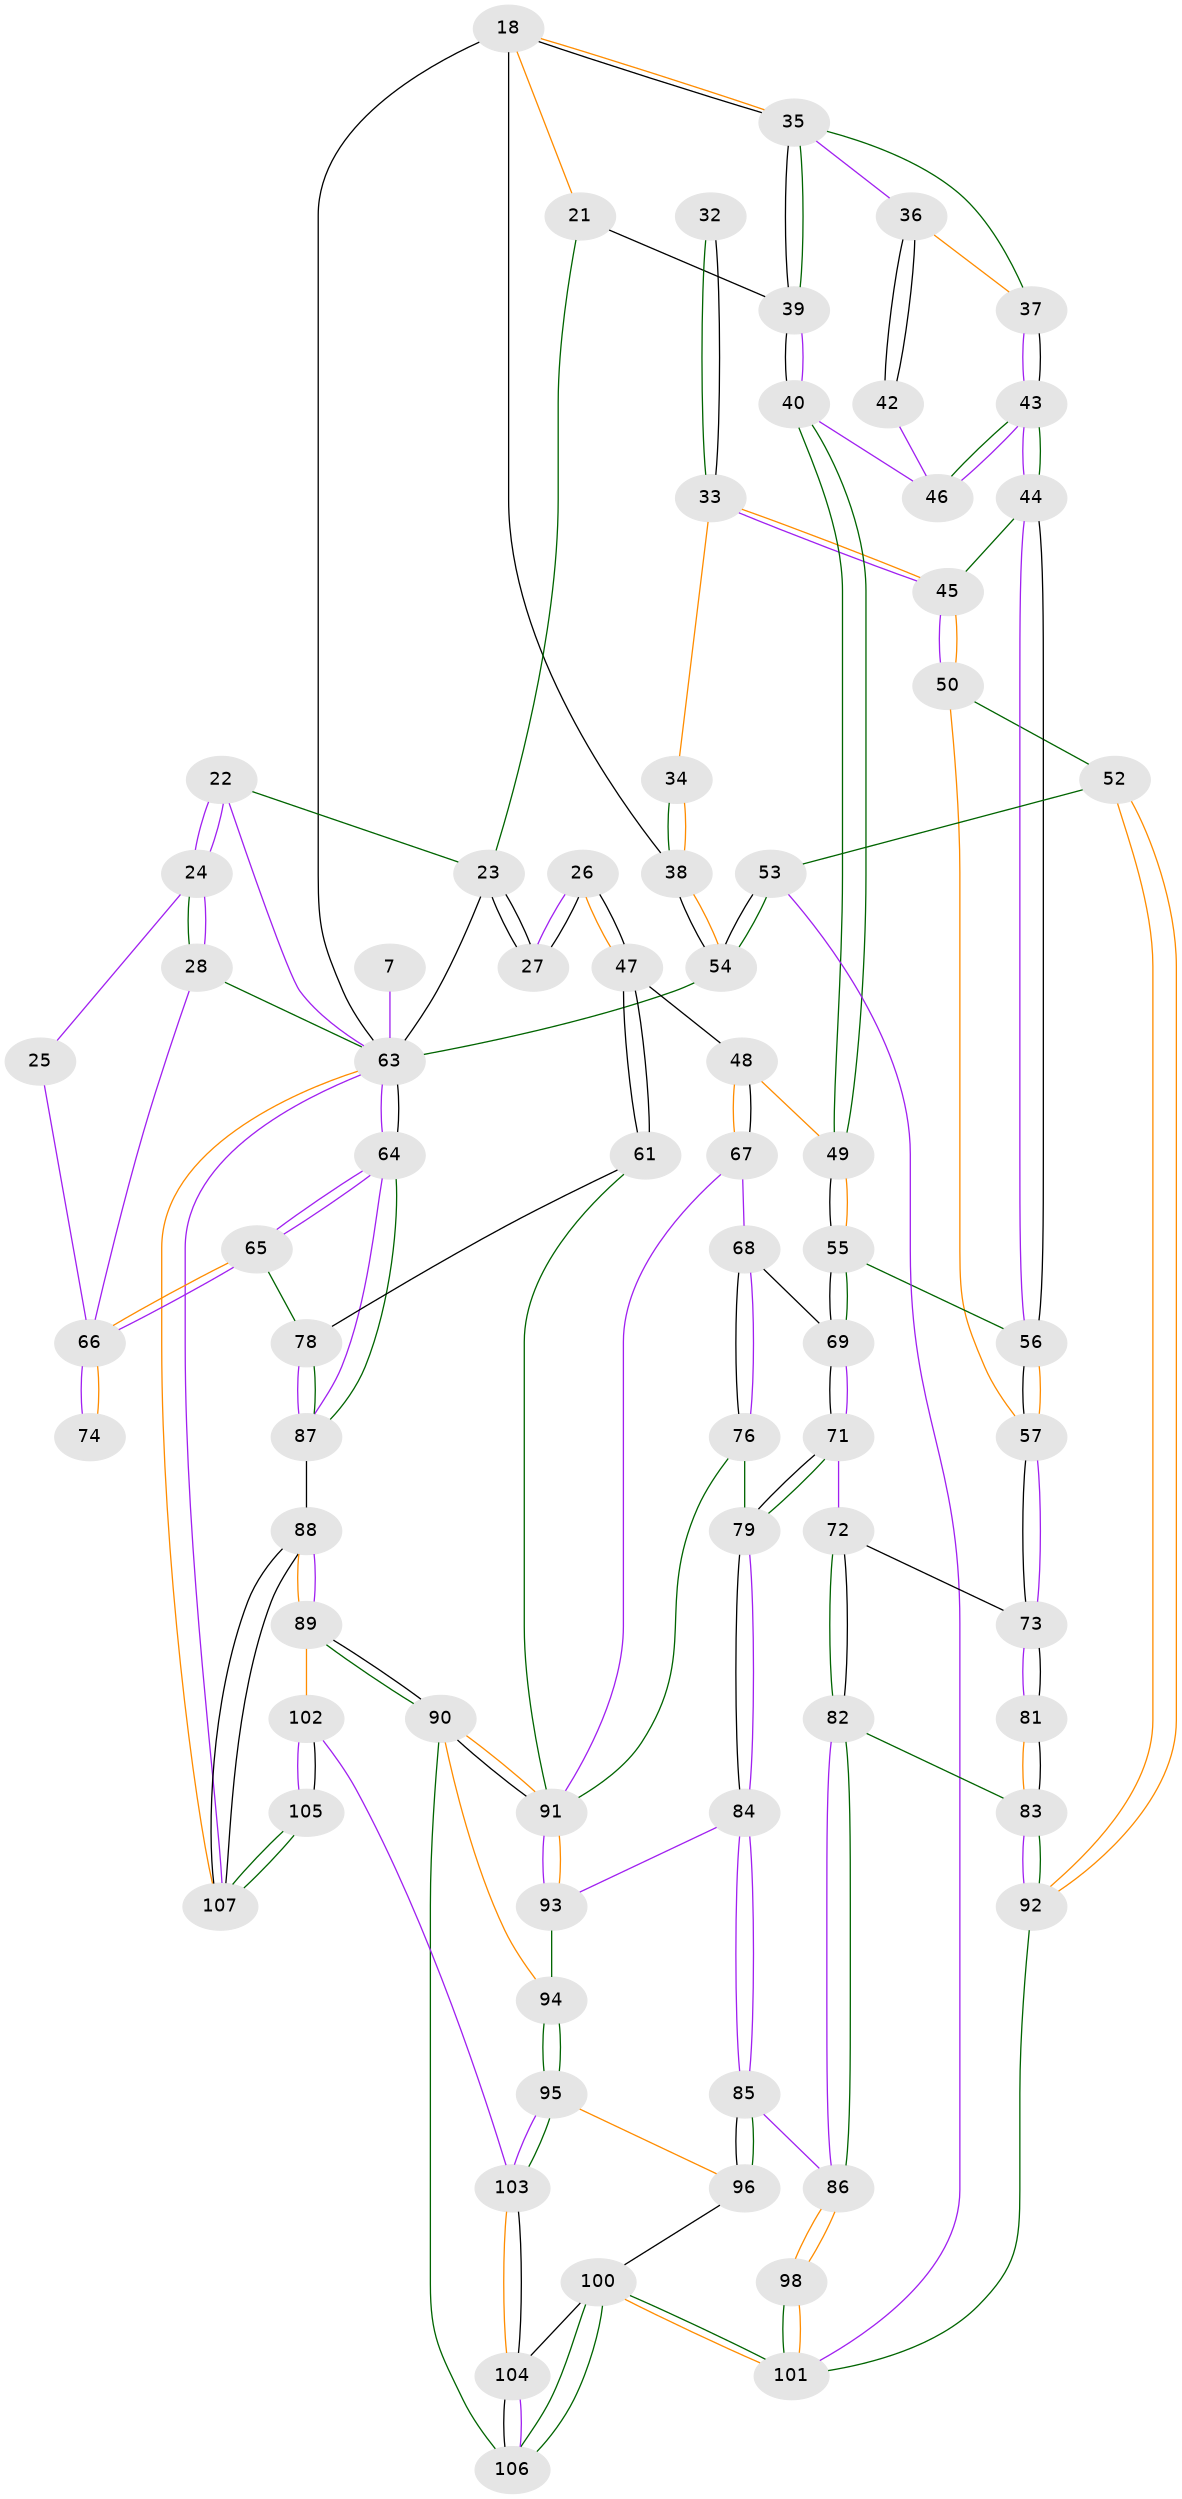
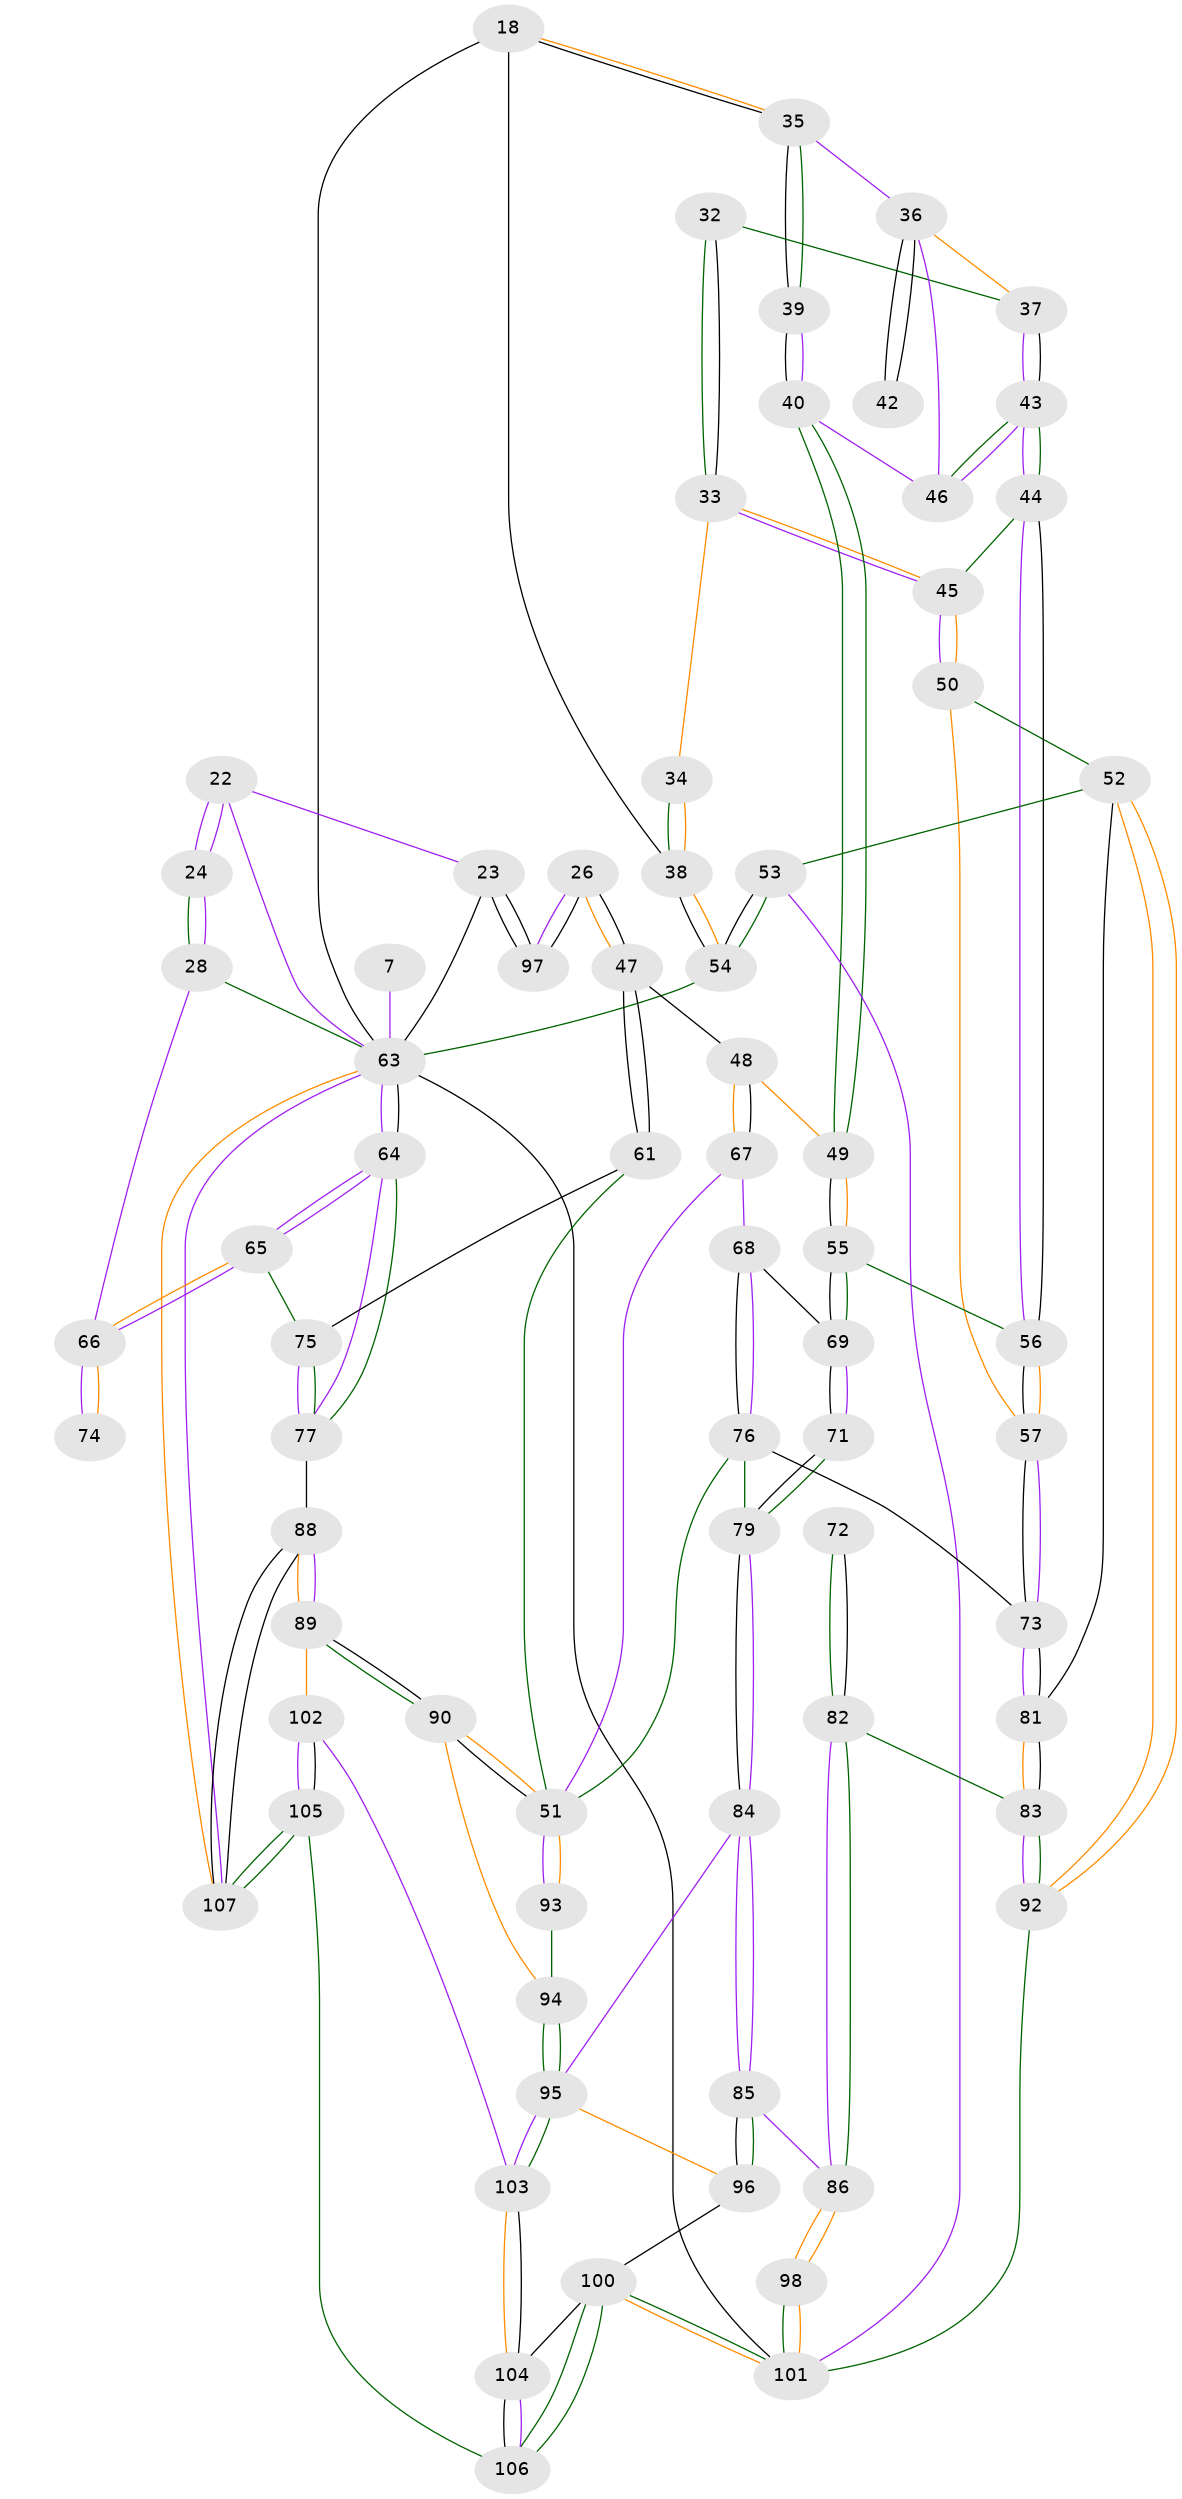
(946, 184) -> (871, 263)
(580, 216) -> none
(913, 451) -> (937, 356)
(355, 827) -> (355, 827)
(533, 968) -> (533, 968)
(40, 1062) -> none
none -> (1103, 1257)
(306, 1343) -> (306, 1343)
(306, 1437) -> (306, 1437)
(839, 1484) -> none
(935, 1578) -> (899, 1517)
none -> (589, 1706)
(552, 1813) -> (552, 1813)
(648, 1860) -> (648, 1954)
(430, 2103) -> (320, 2185)
